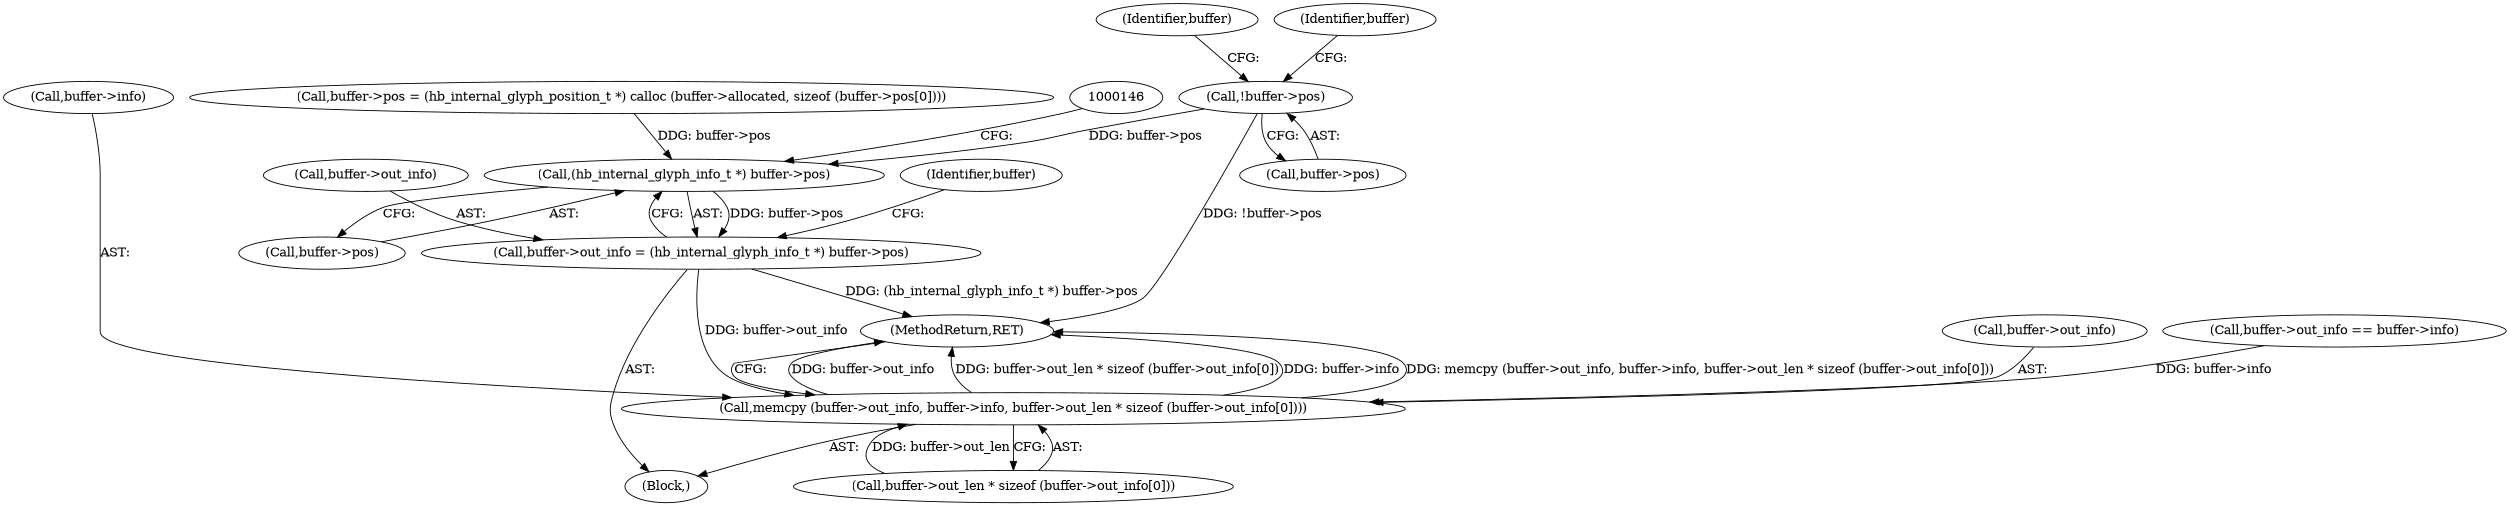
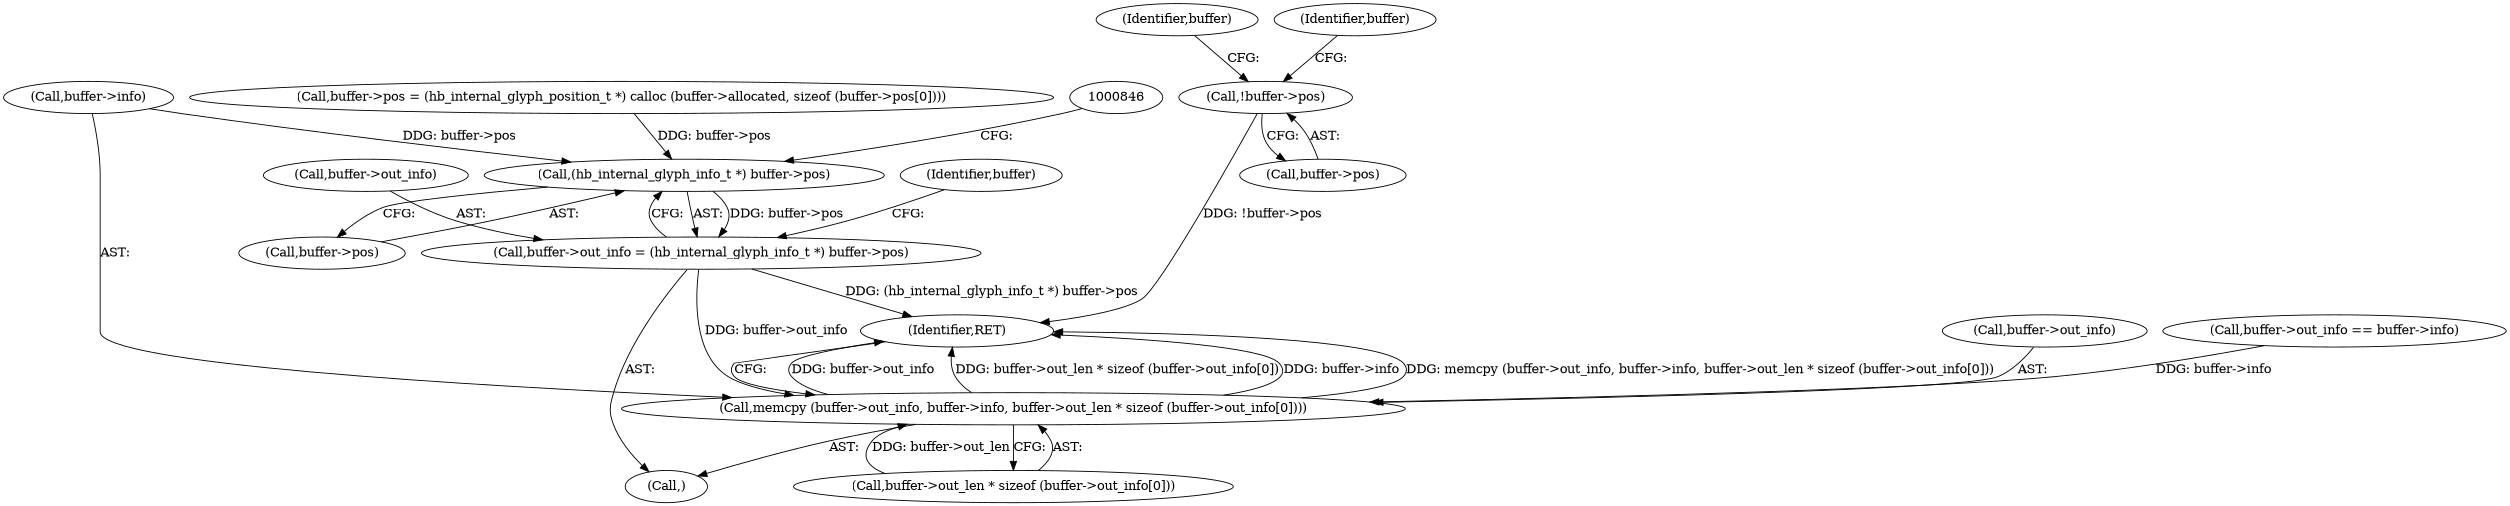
(1116, 97) -> (1116, 97)
(1022, 143) -> (355, 137)
(957, 331) -> (957, 331)
(666, 487) -> (666, 487)
